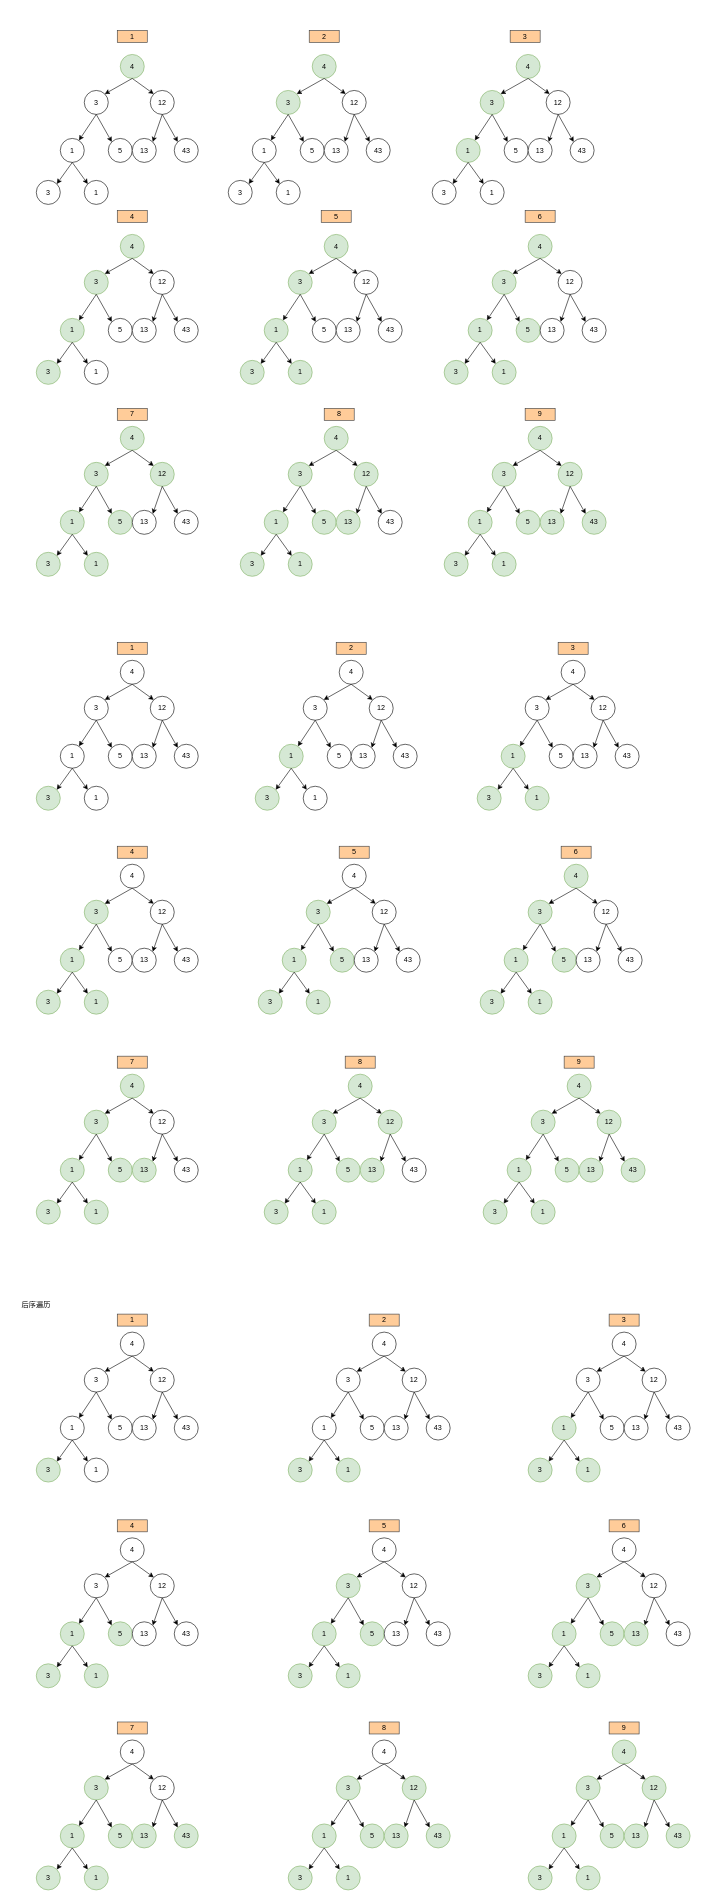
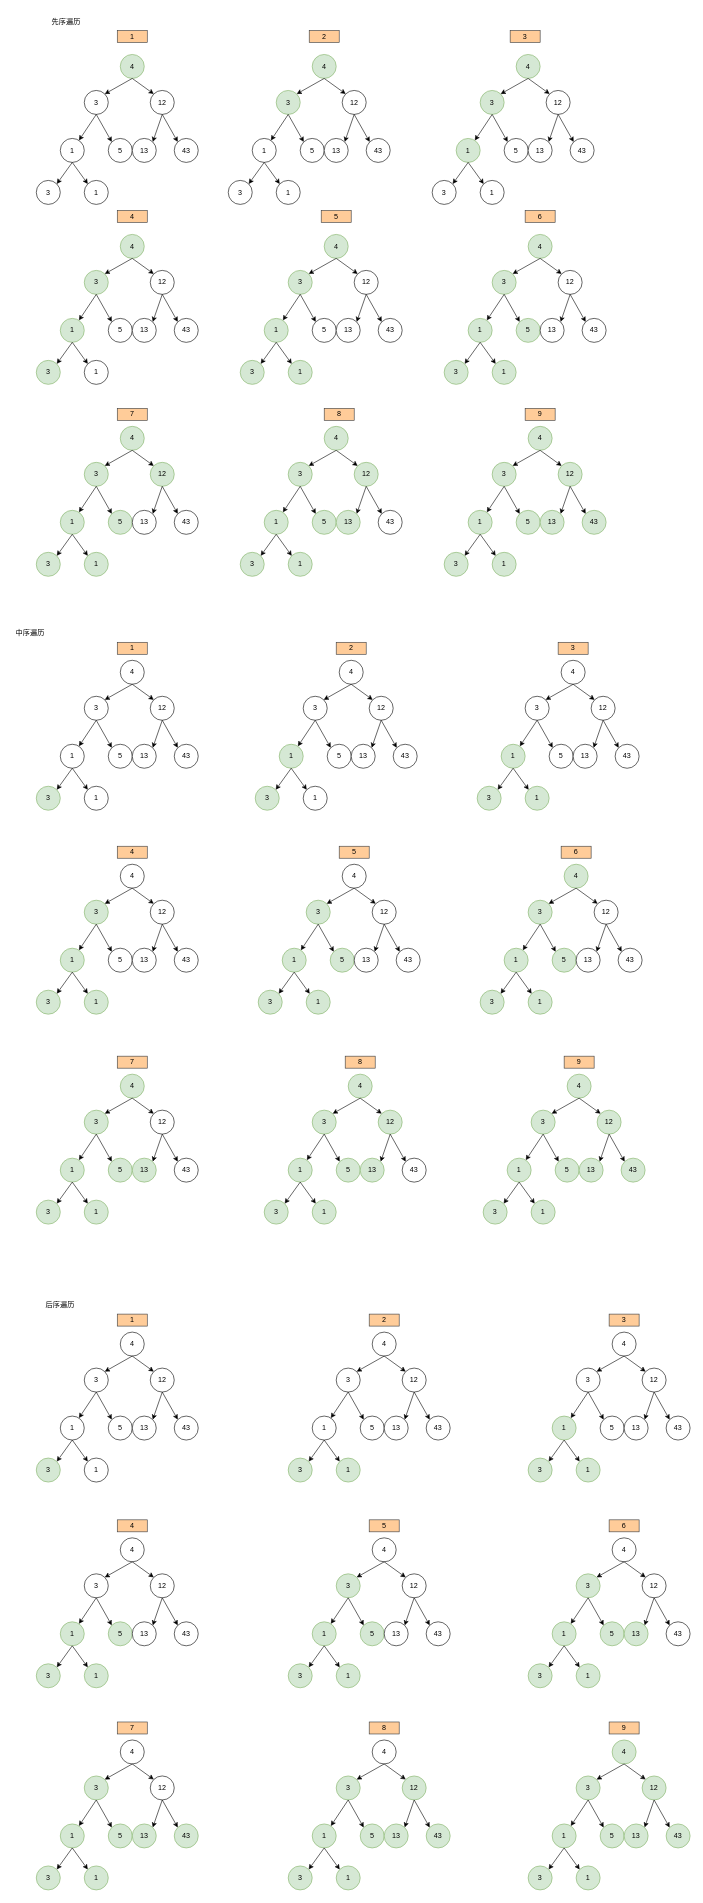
none -> (66, 21)
none -> (30, 633)
(36, 1305) -> (60, 1305)
